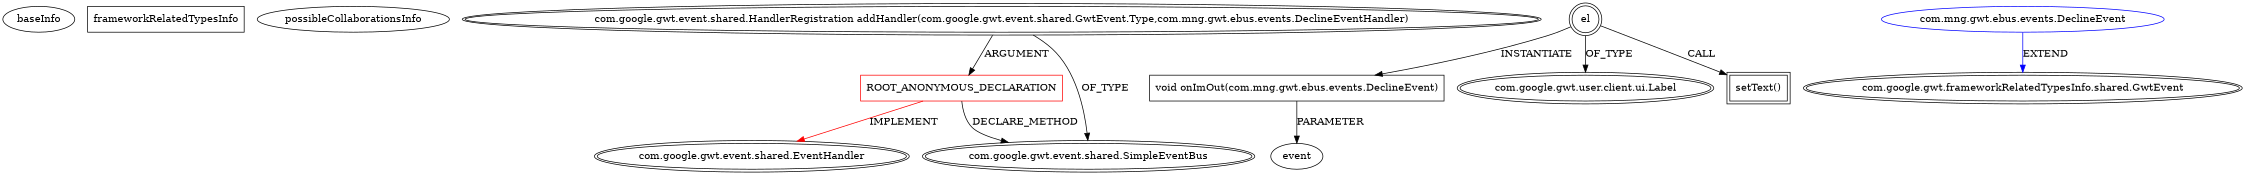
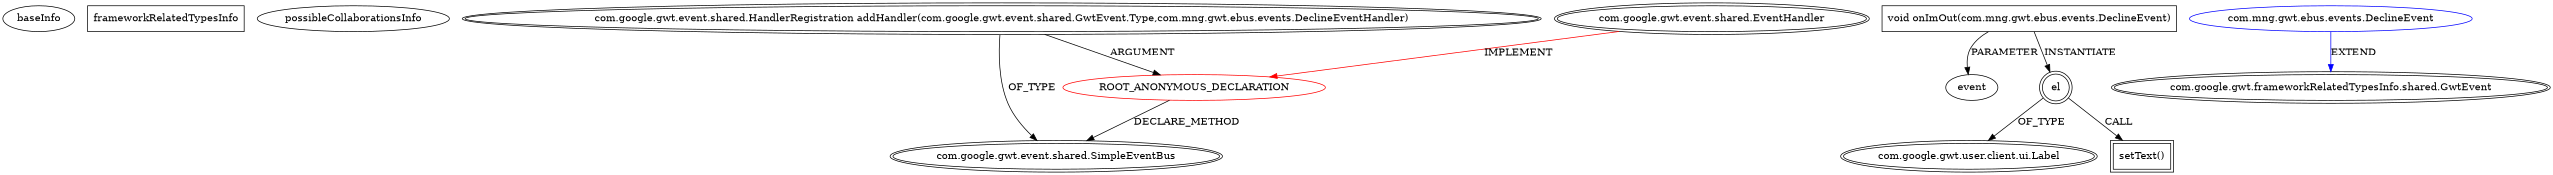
(1478, 54) -> (2041, 48)
(961, 88) -> (1194, 87)
(864, 120) -> (1448, 54)
